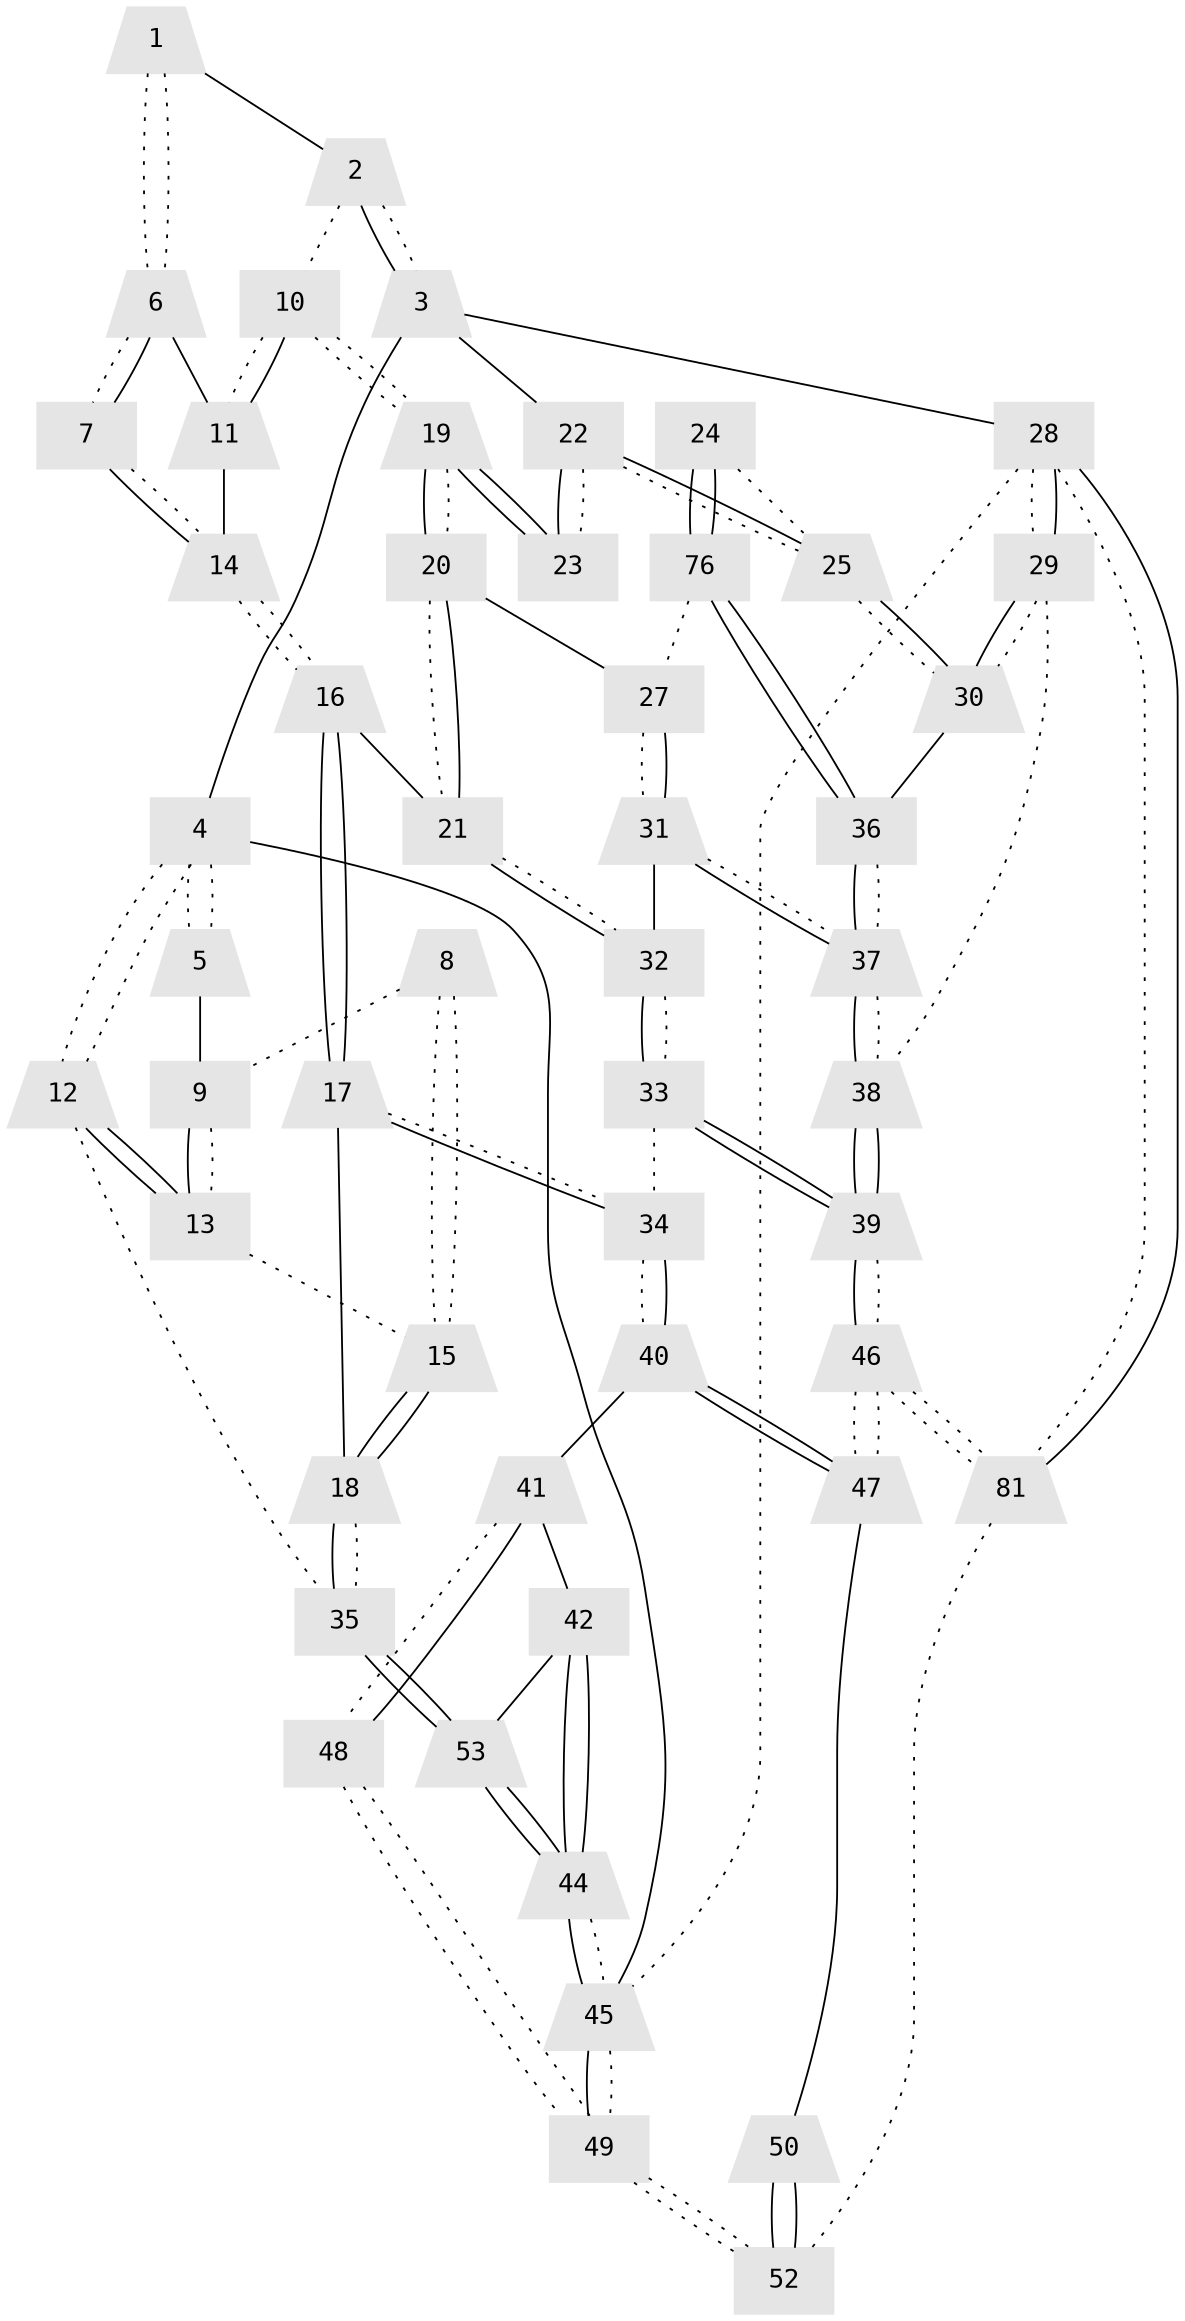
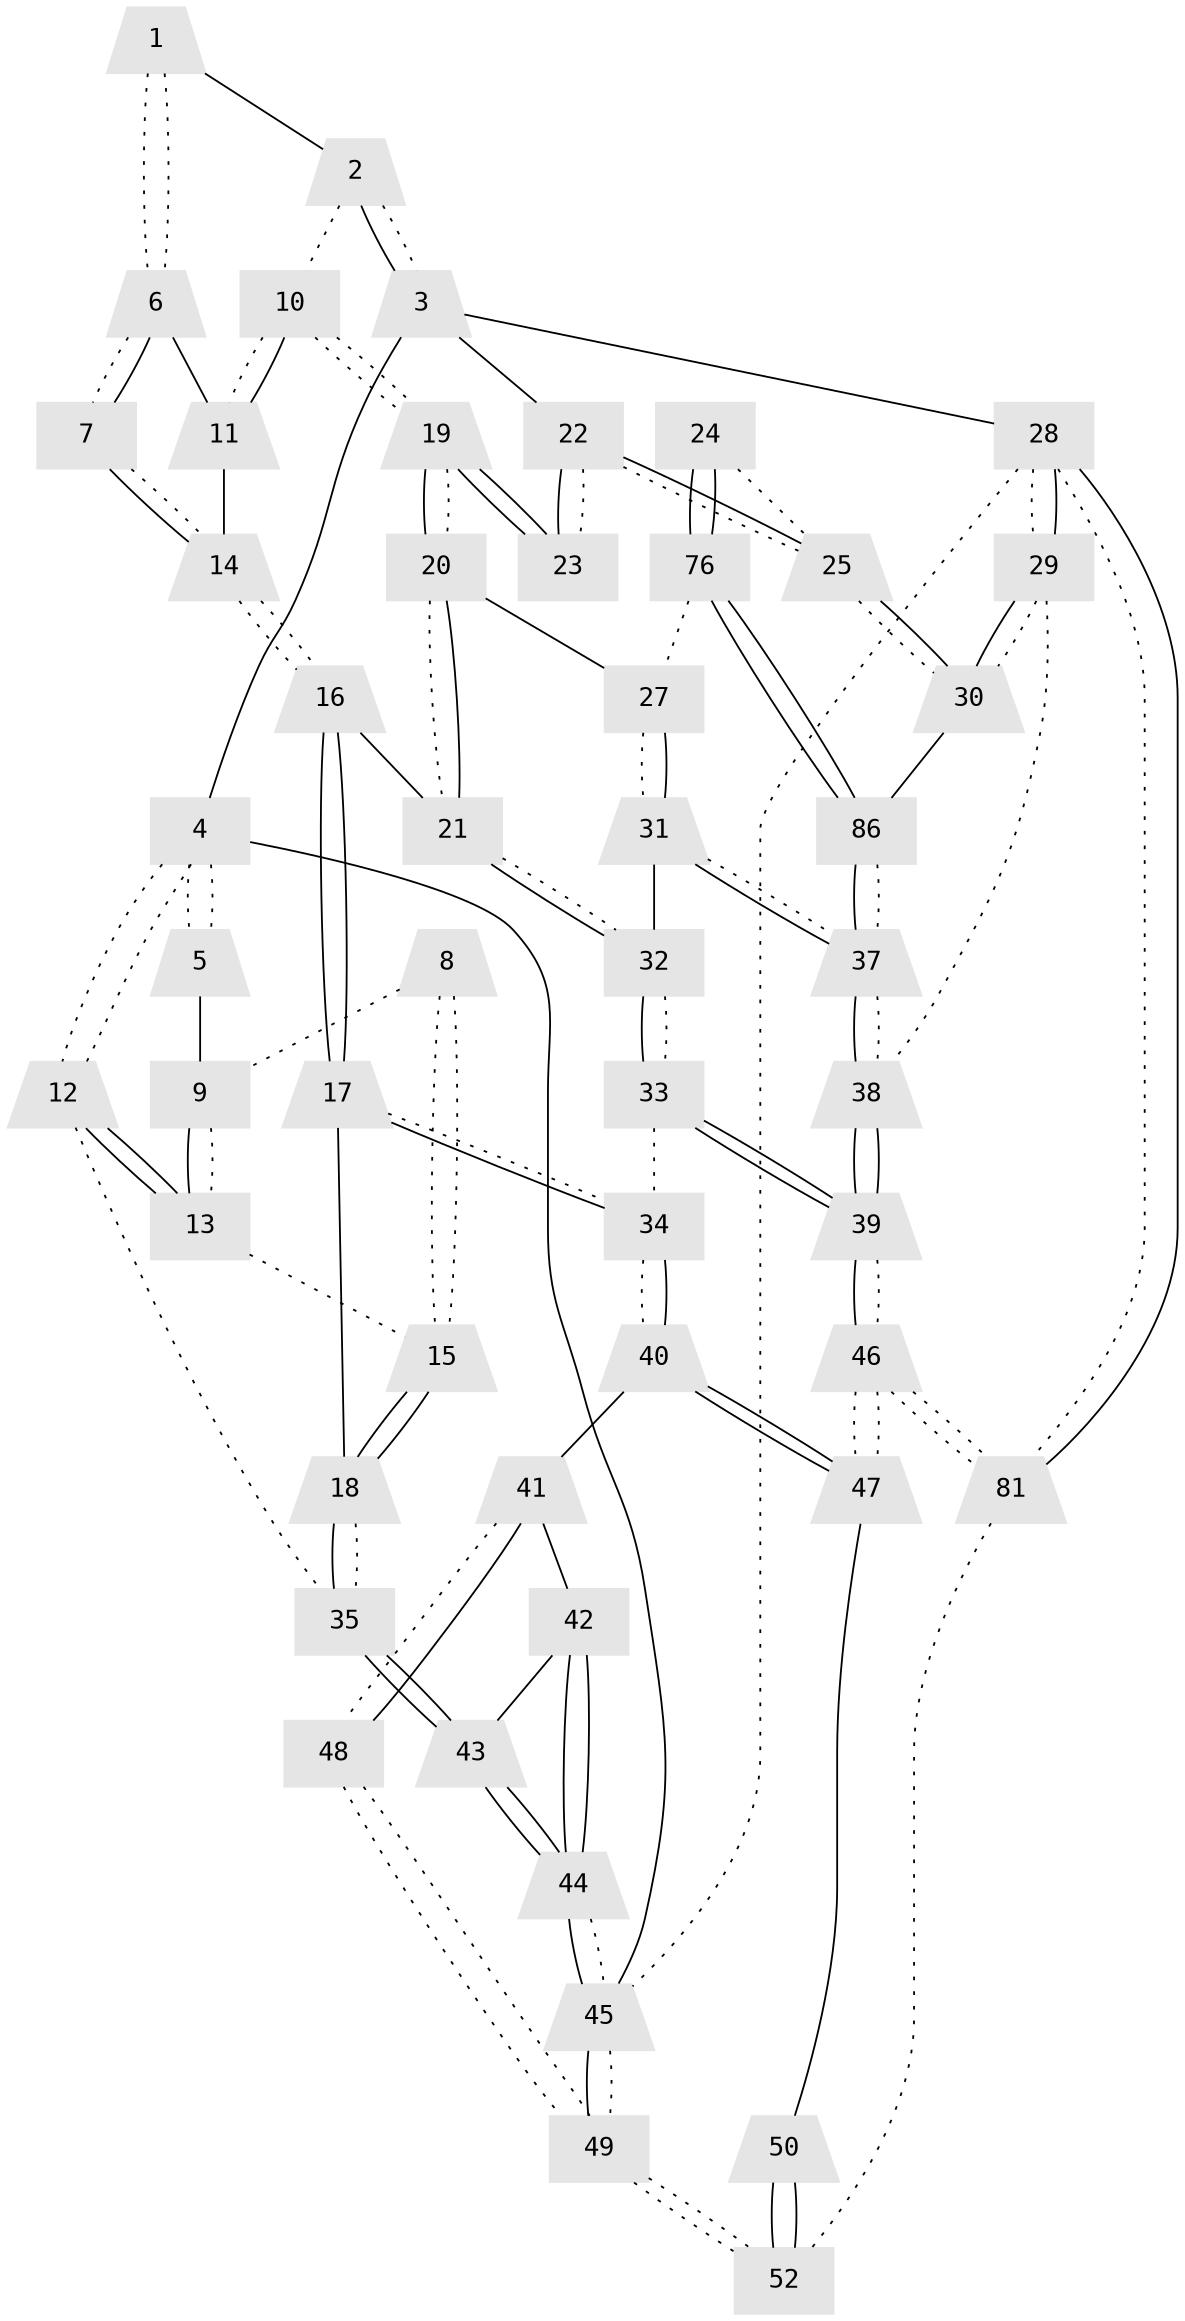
(866, 831) -> (866, 831)
(471, 1754) -> (471, 1754)
